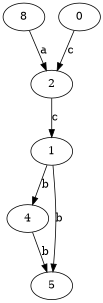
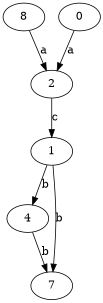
(71, 51) -> (71, 51)
(52, 286) -> (52, 286)
